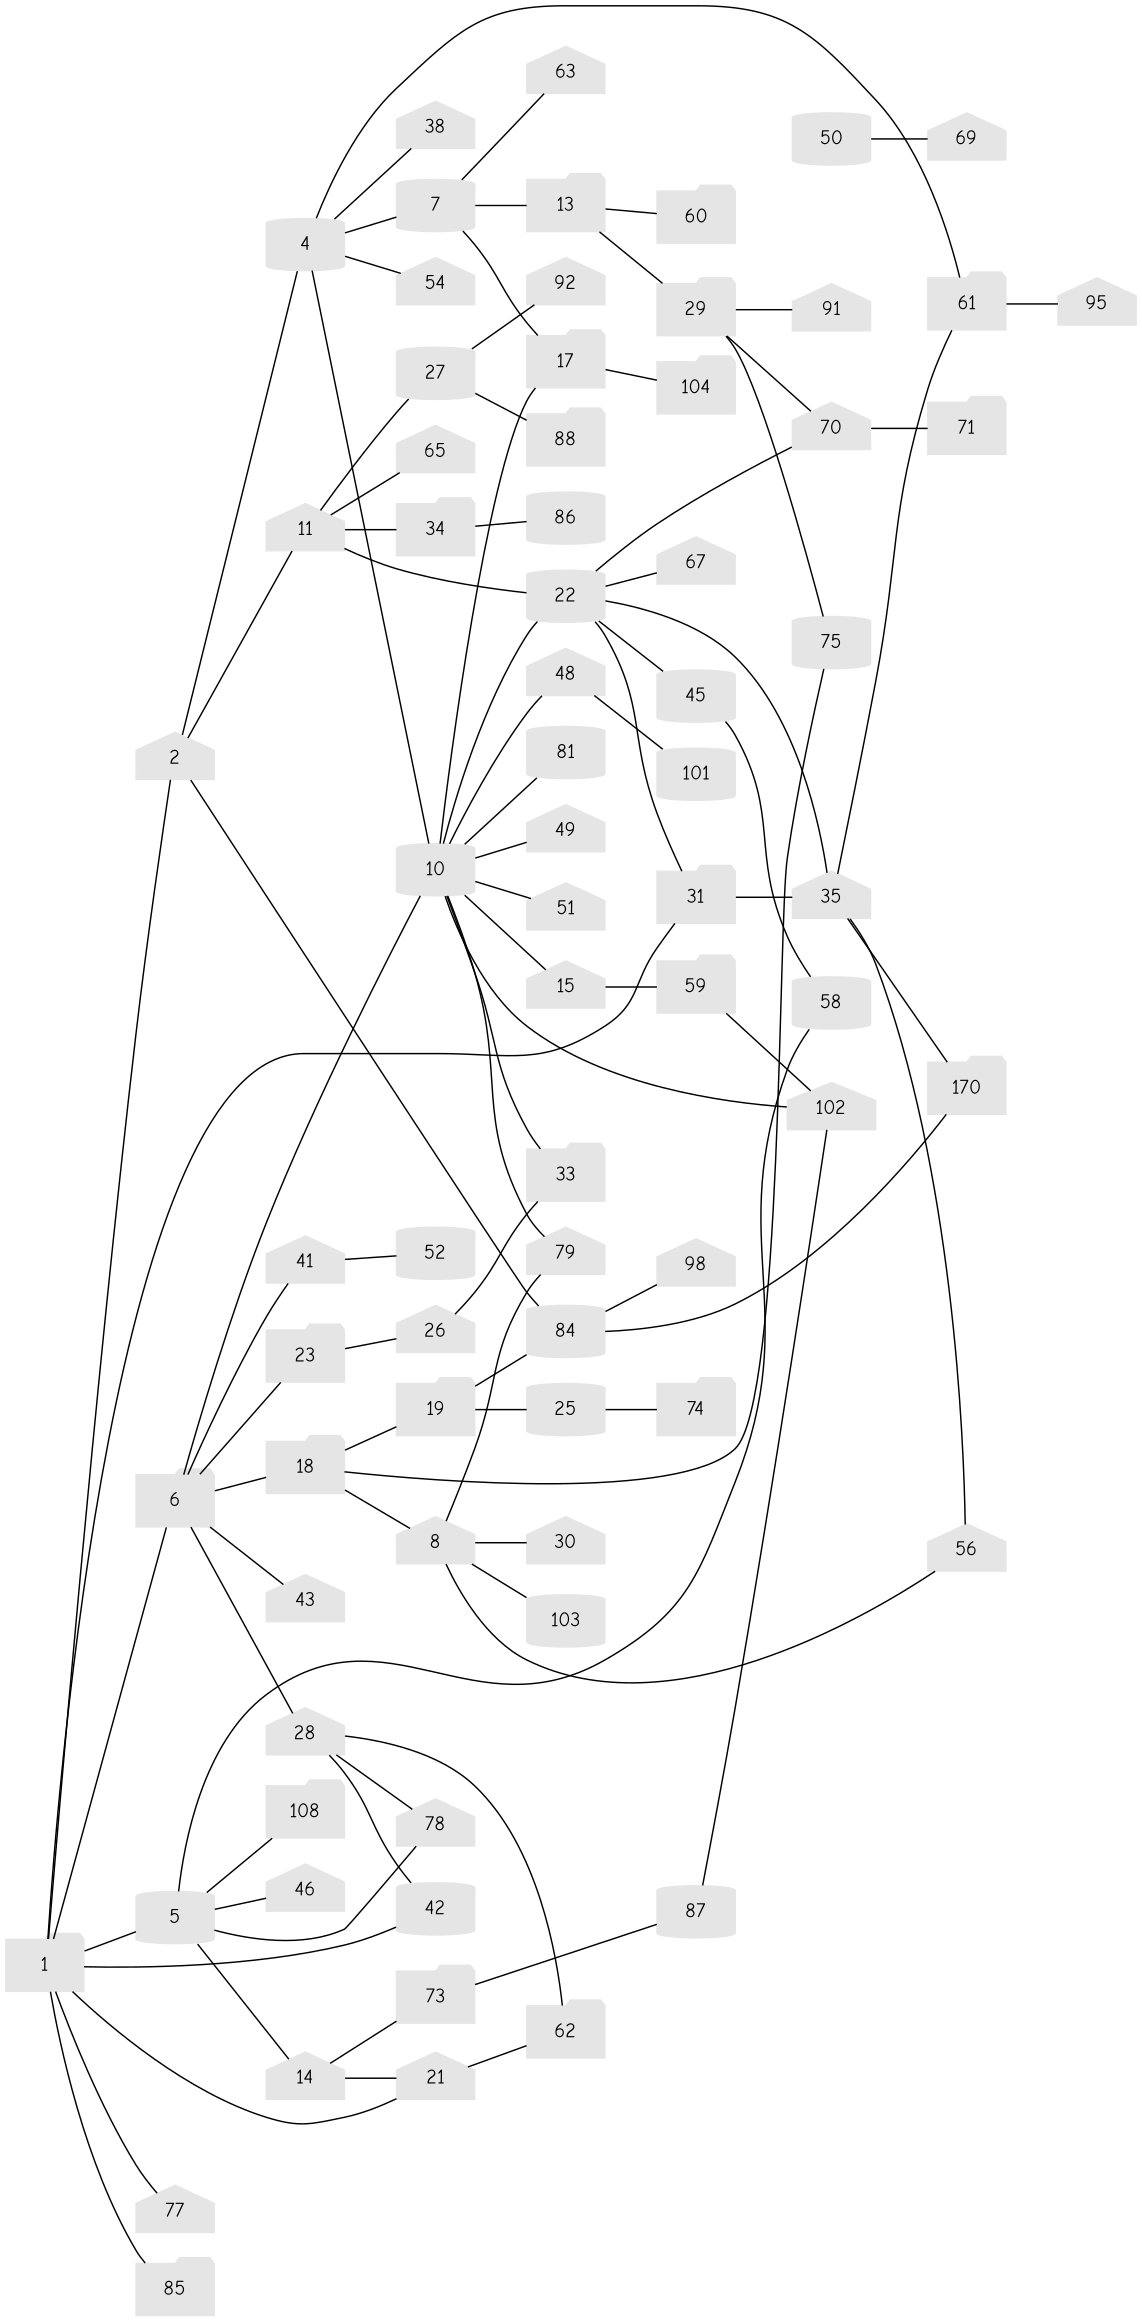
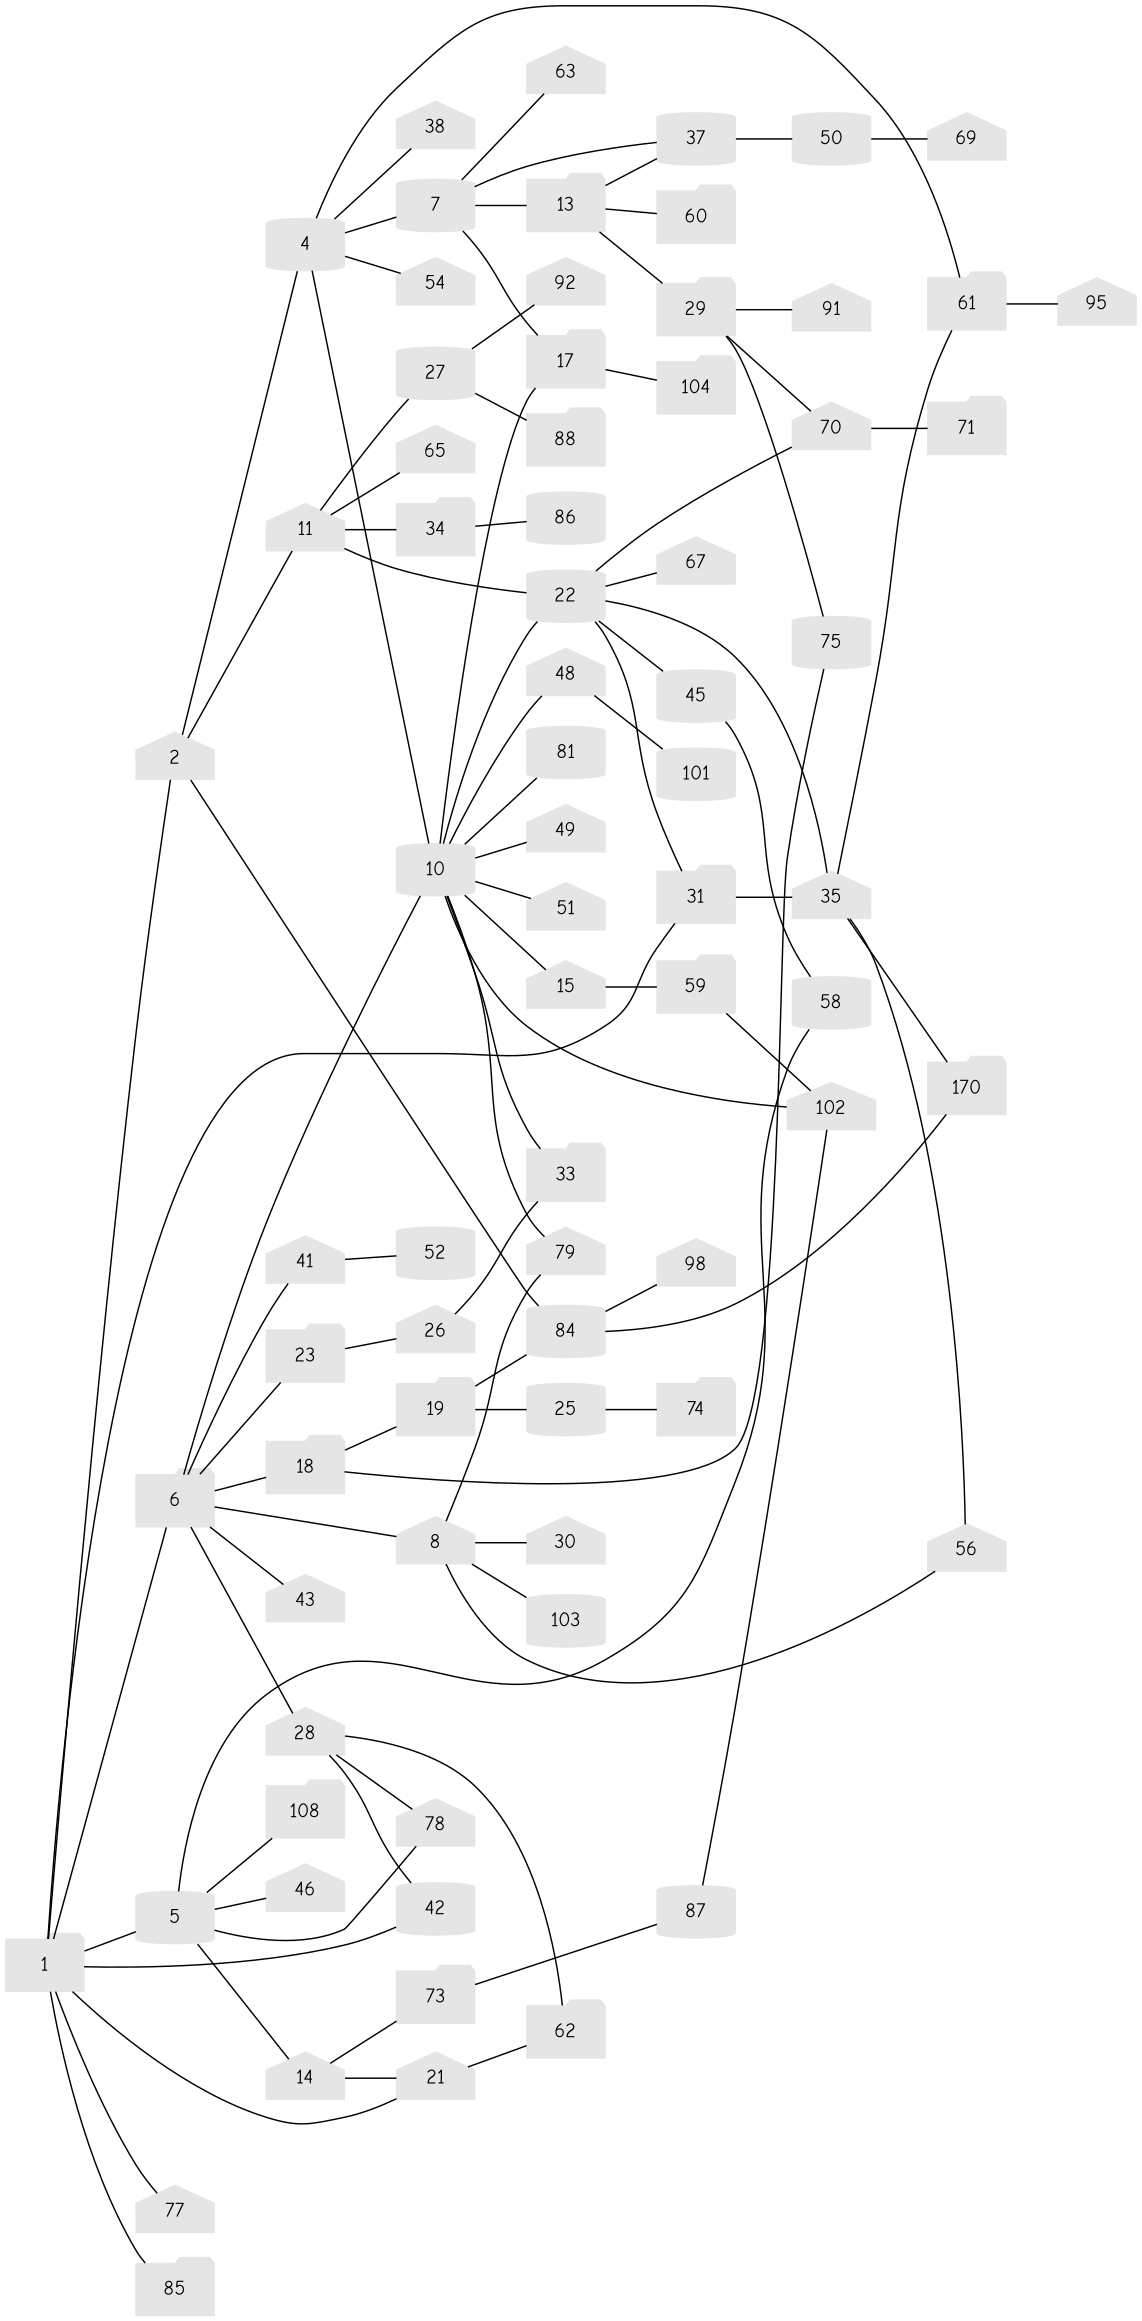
none -> (696, 139)
(378, 1509) -> (305, 1522)
